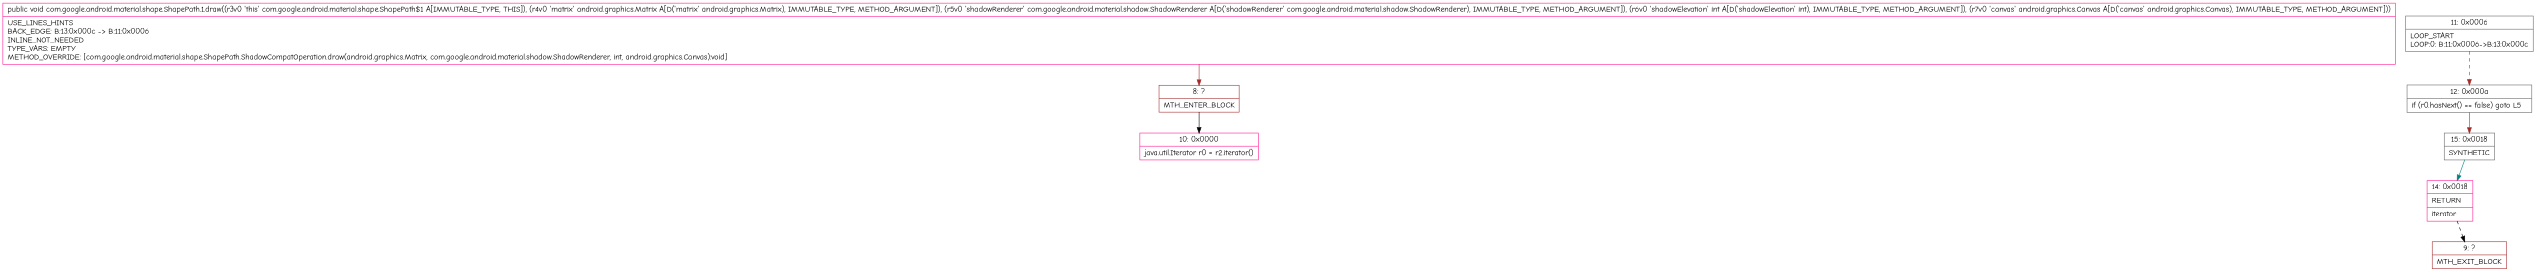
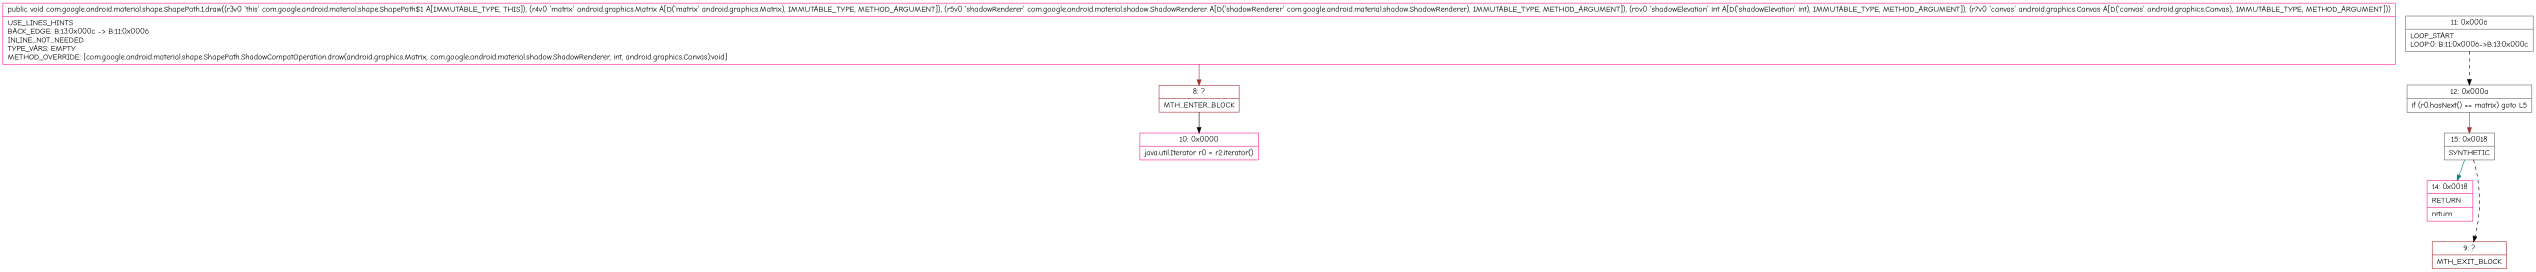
(2469, 65) -> (2469, 65)
(2467, 105) -> (2469, 105)
(2444, 214) -> (2442, 214)
(2460, 229) -> (2480, 198)
